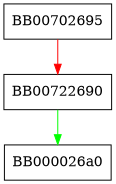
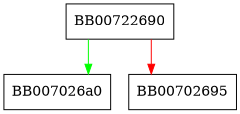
(58, 52) -> (151, 52)
(58, 163) -> (57, 92)
